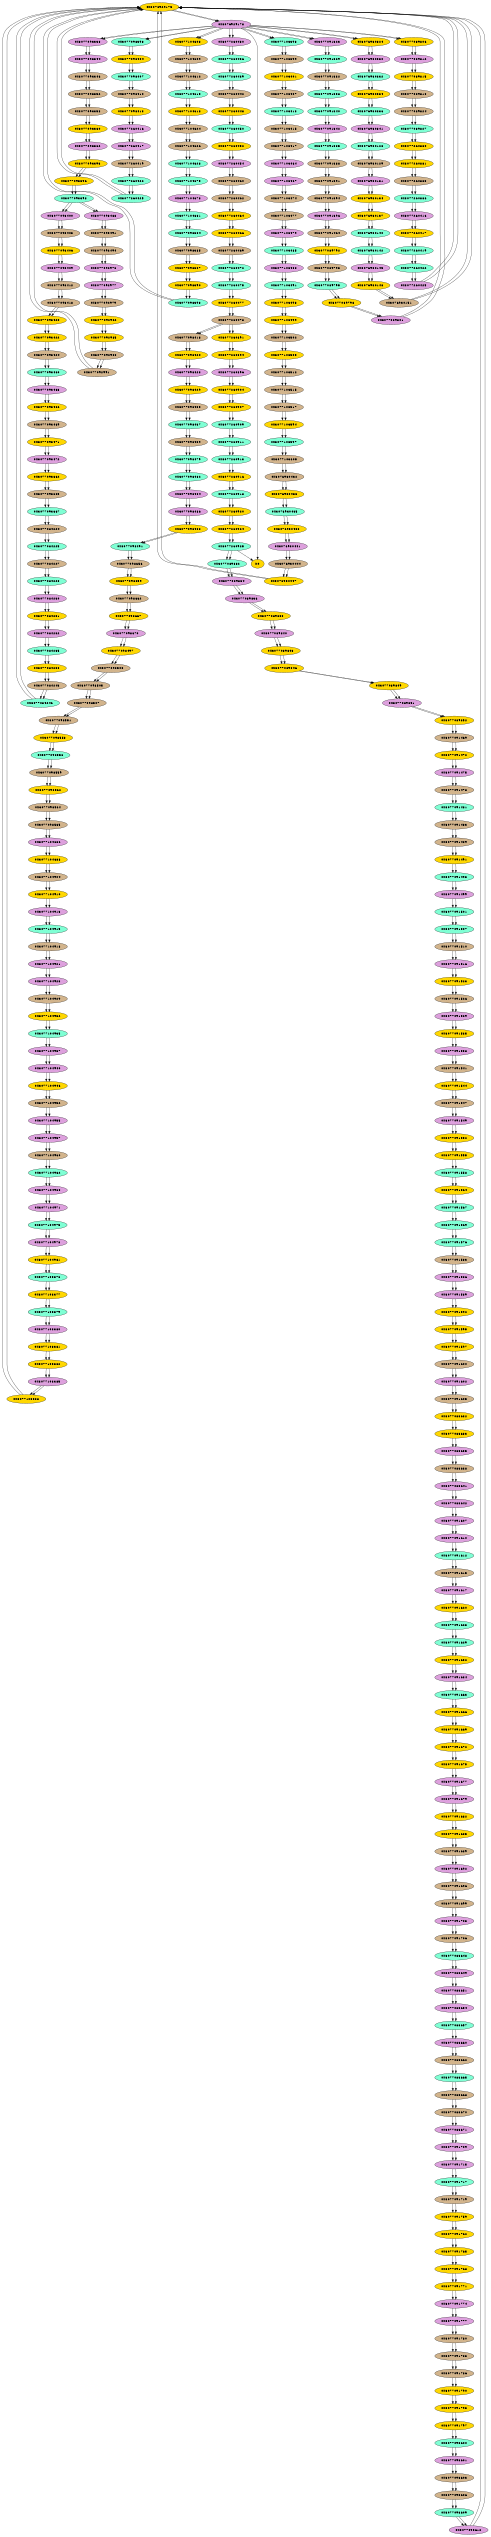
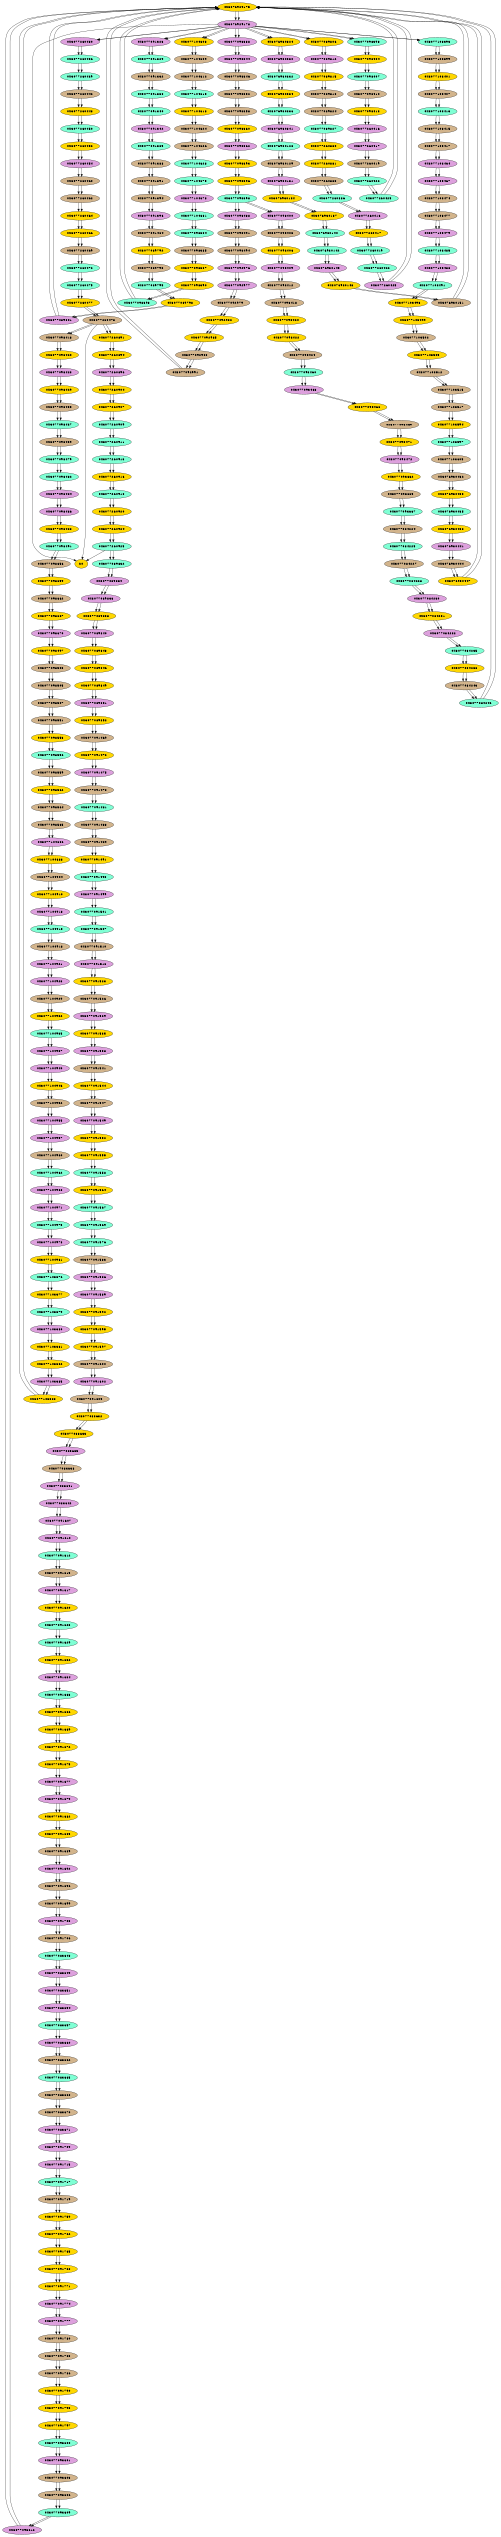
none -> (85, 439)
